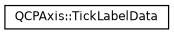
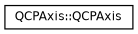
(87, 17) -> (69, 17)
